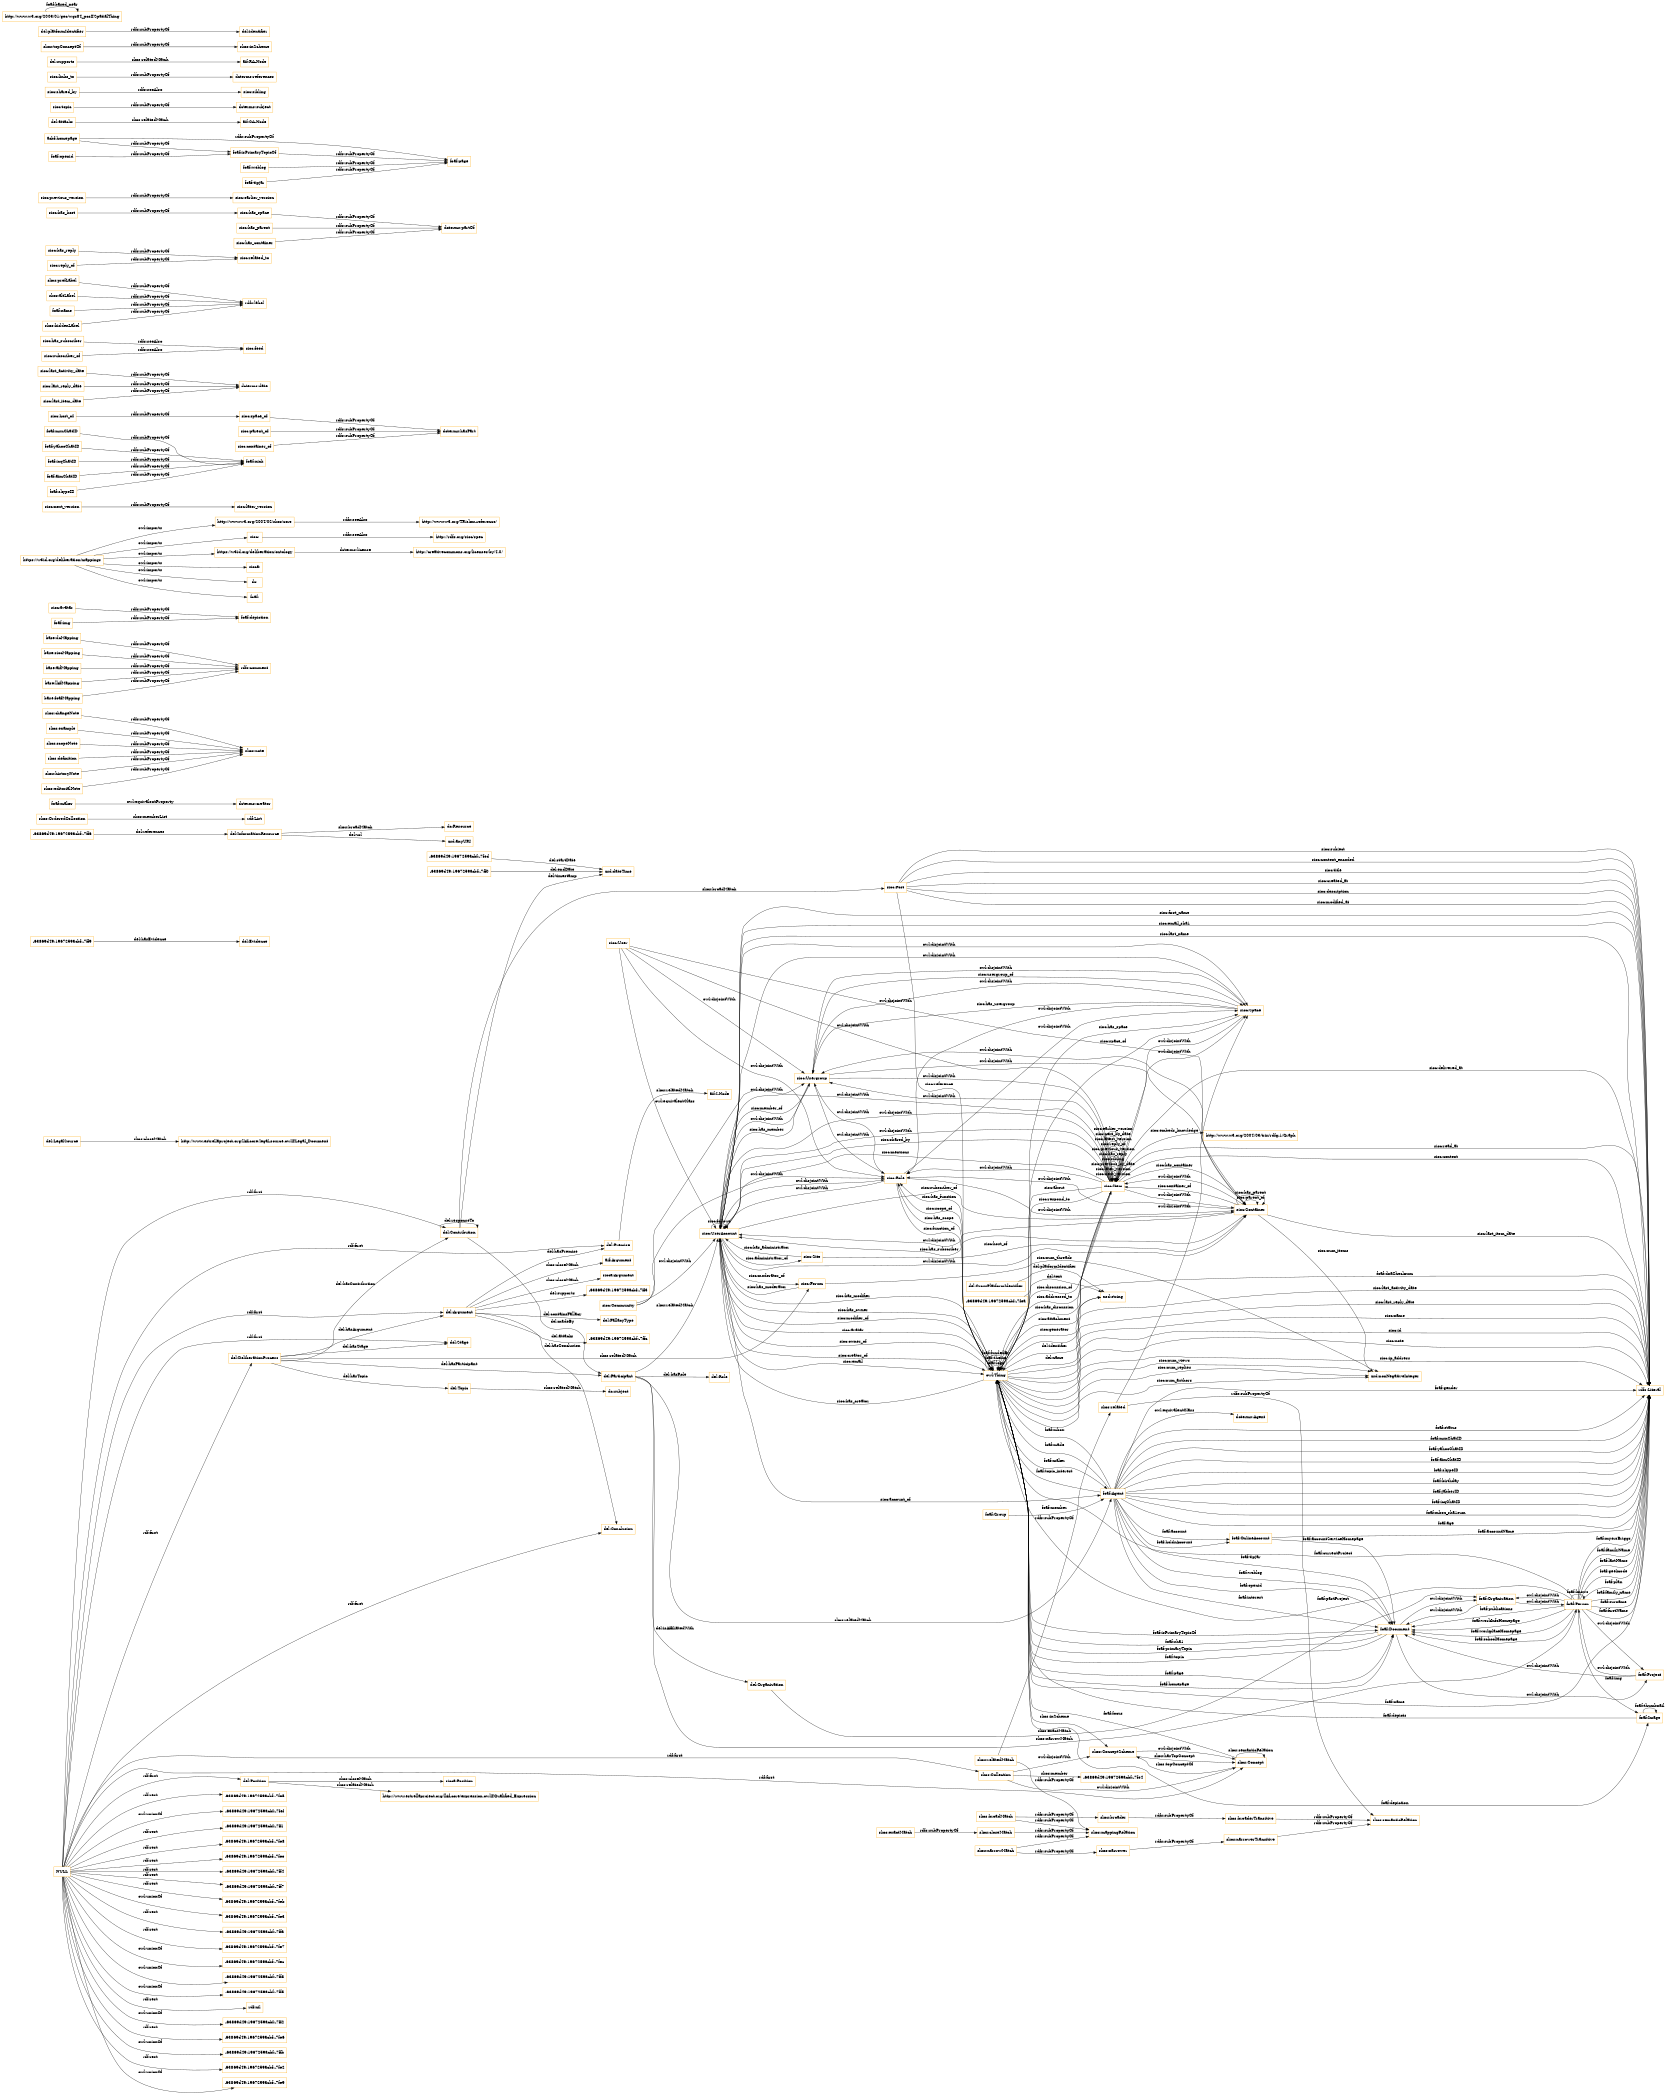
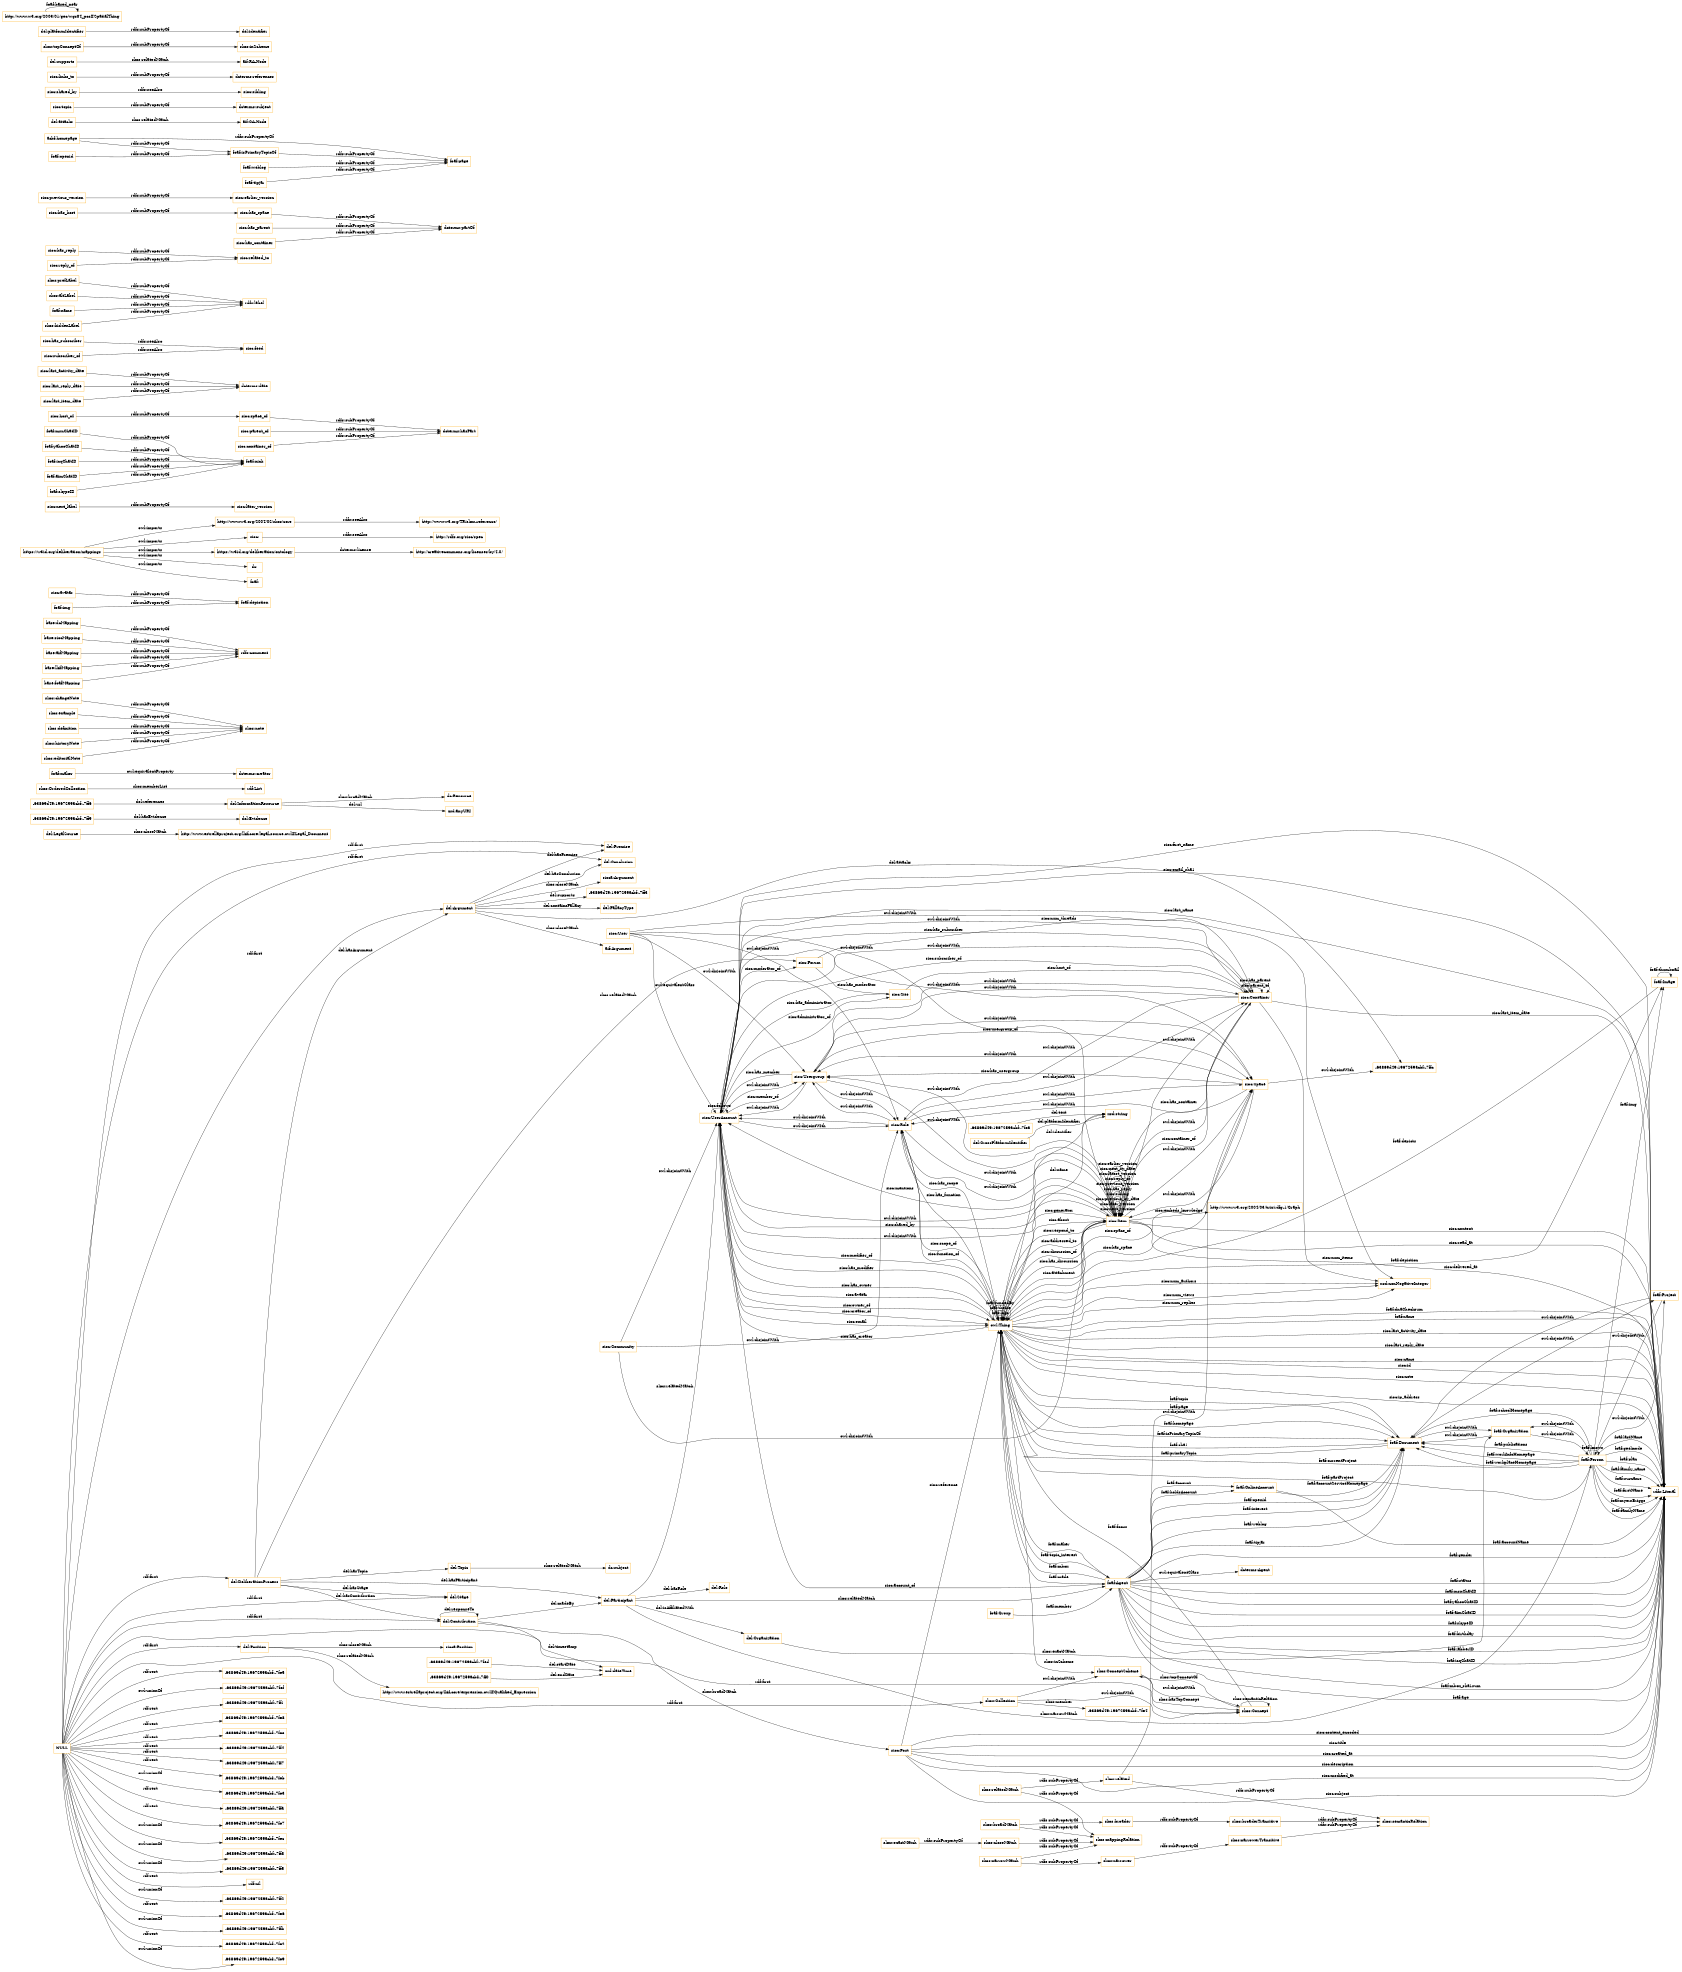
(62, 507) -> (62, 507)
(255, 567) -> none
(62, 744) -> none
(885, 958) -> (1319, 1077)
(719, 1094) -> none
none -> (1024, 1180)
(745, 1290) -> (847, 990)
